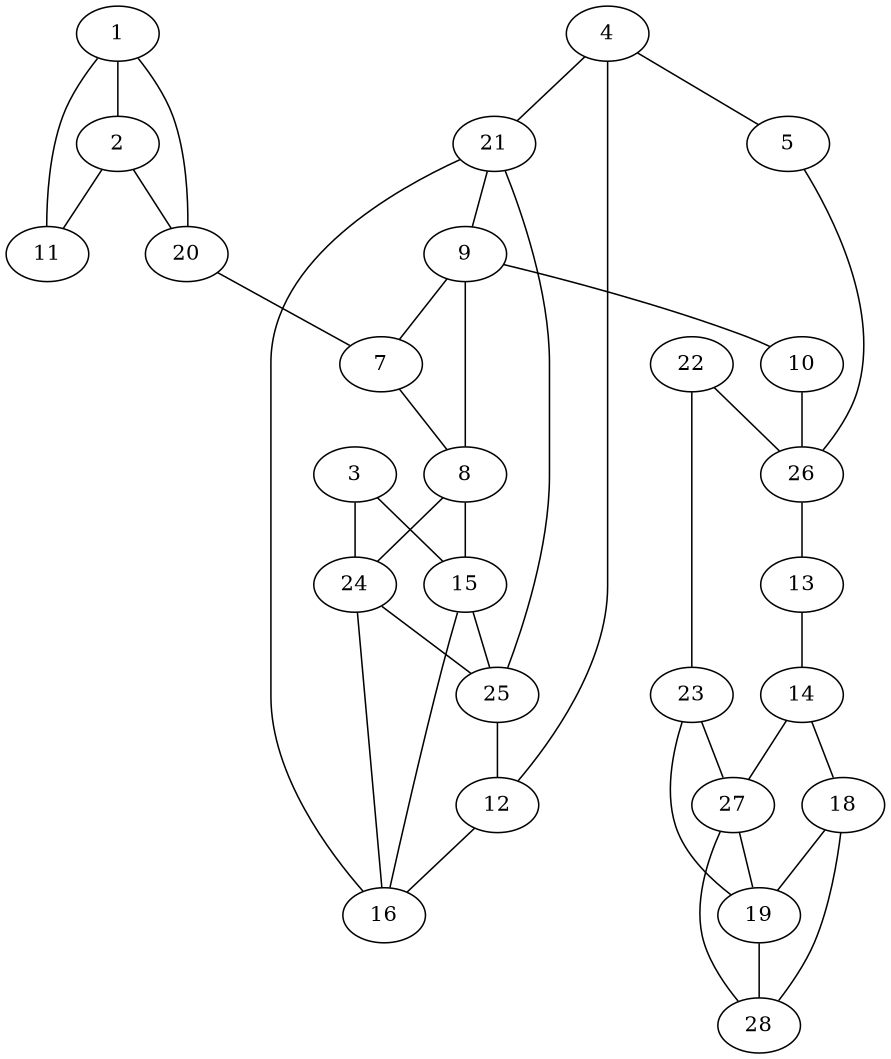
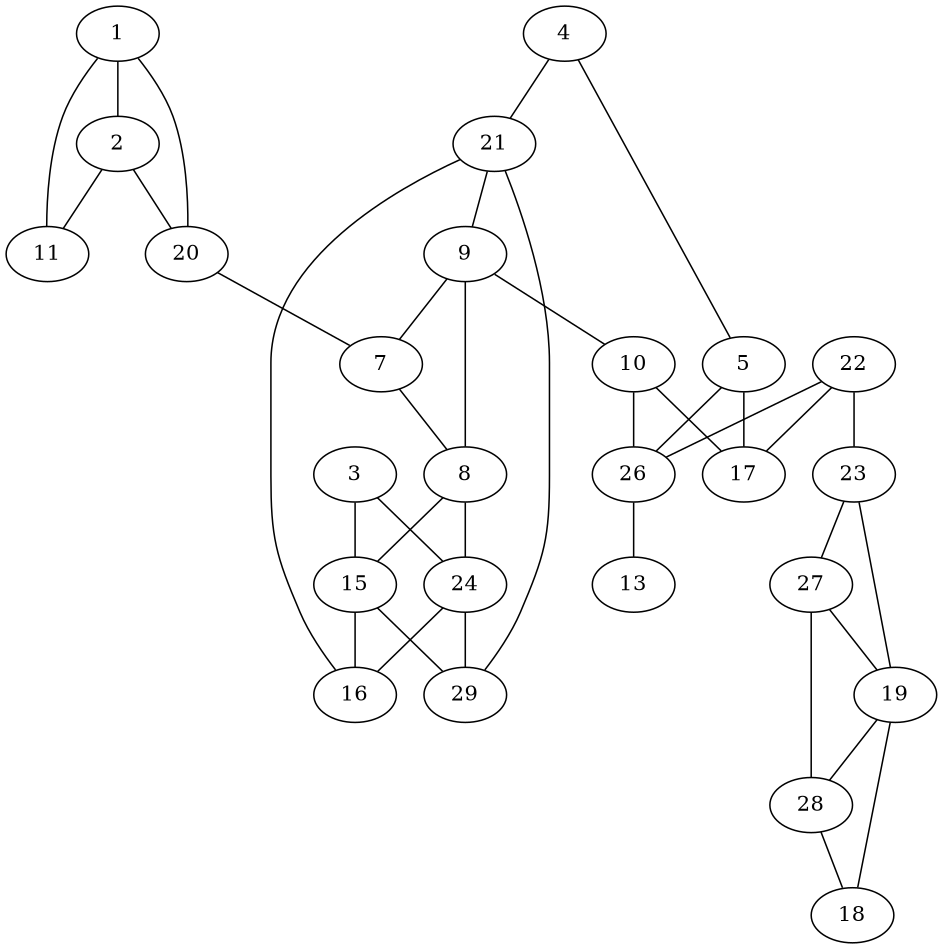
none -> (744, 474)
(497, 695) -> (465, 695)
(802, 695) -> none
(497, 805) -> none
